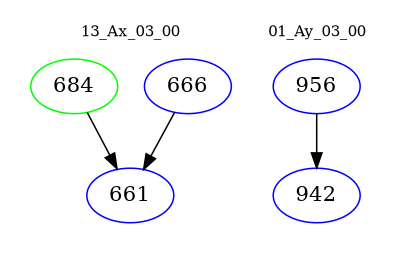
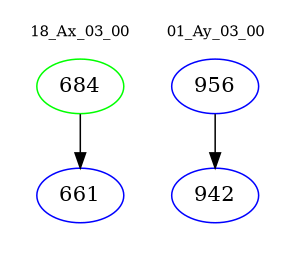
(131, 33) -> (80, 33)
(188, 86) -> none
